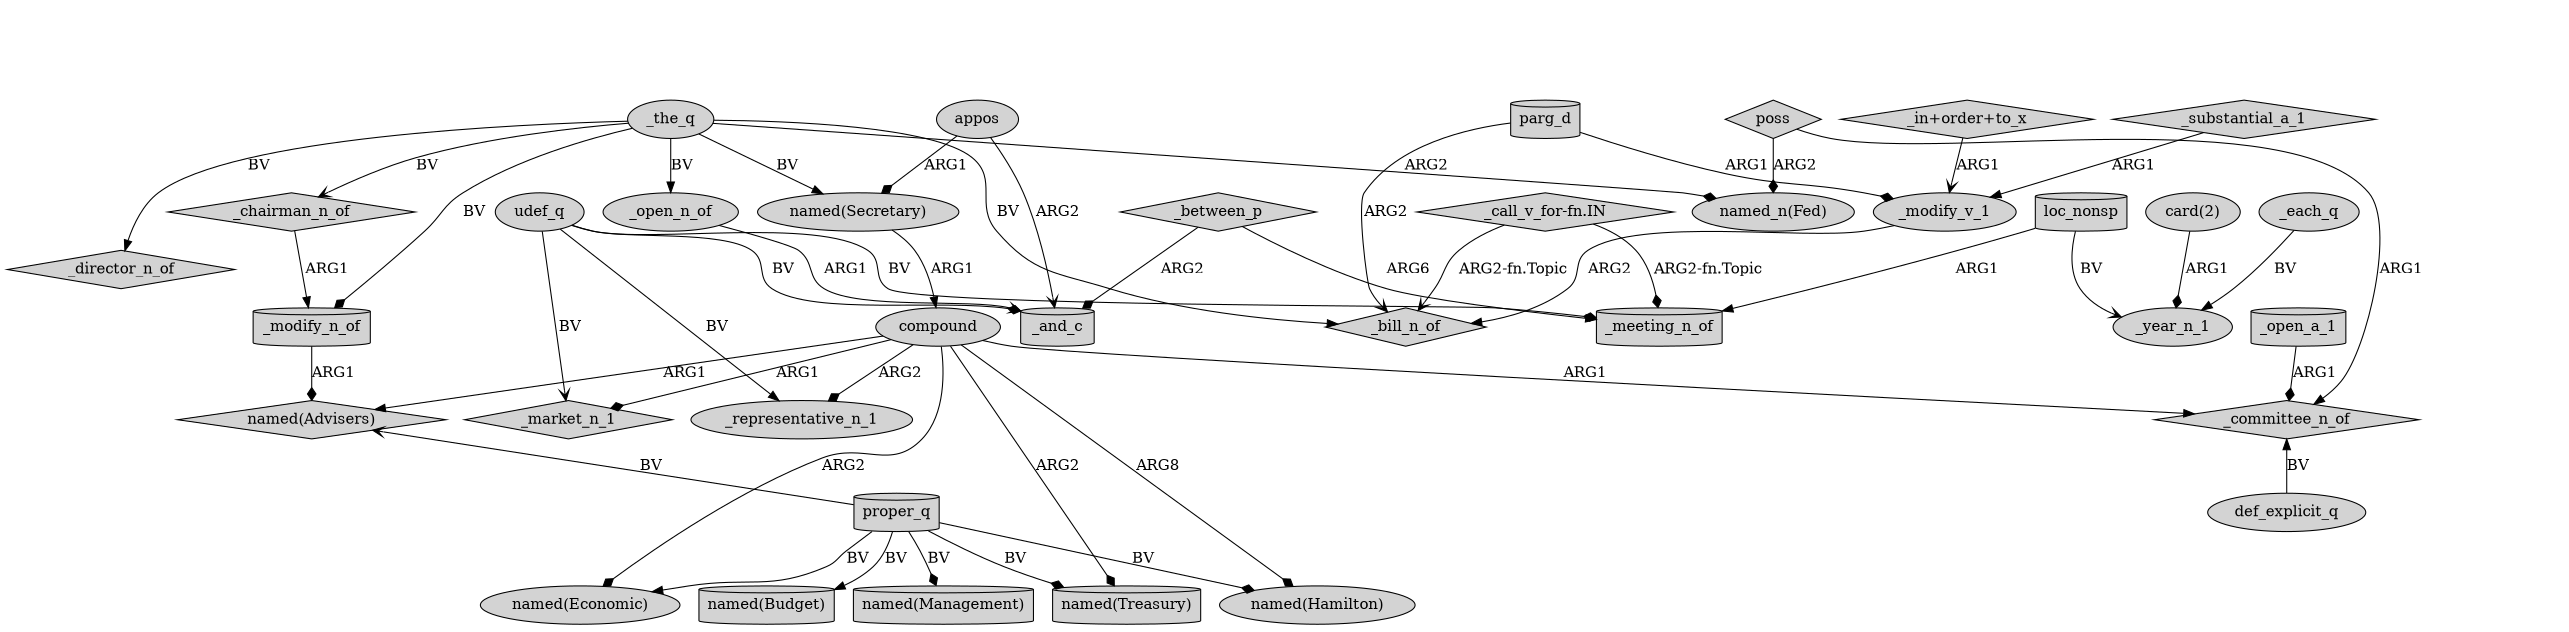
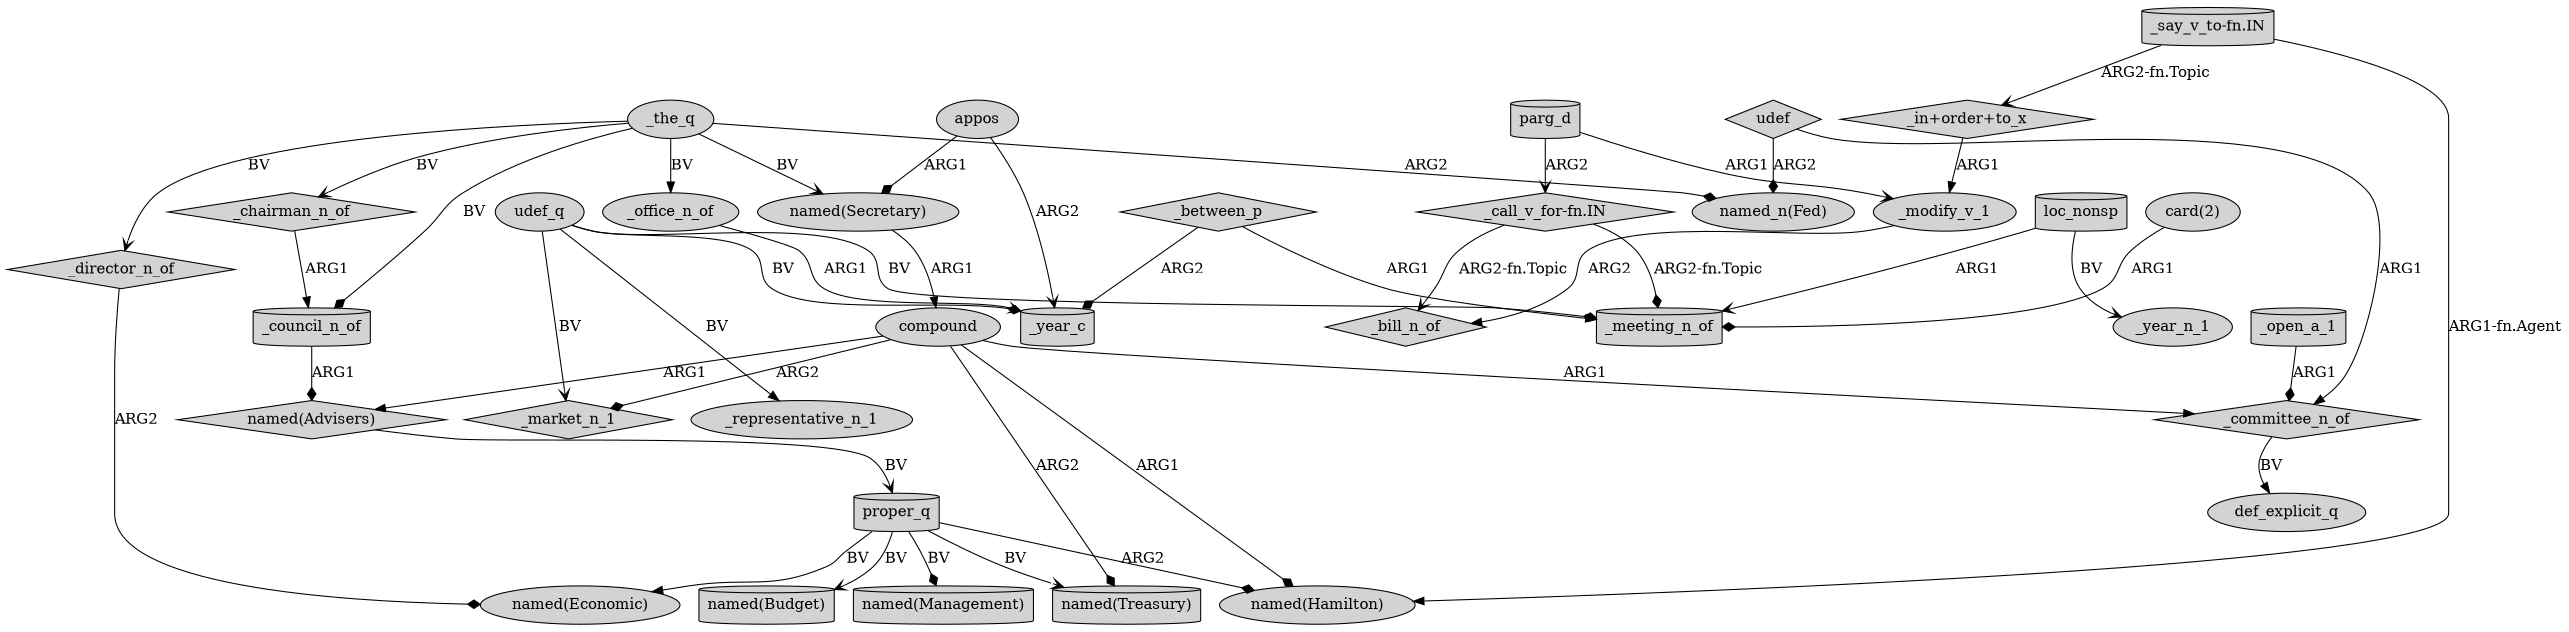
none -> (2208, 27)
(1773, 119) -> (1773, 119)
(2244, 119) -> none
(361, 140) -> (361, 140)
(1957, 160) -> (1957, 160)
(756, 162) -> (756, 162)
(1729, 174) -> (1729, 174)
(1376, 179) -> (1545, 160)
(671, 212) -> (671, 212)
(2309, 212) -> none
(999, 234) -> none
(2184, 263) -> (1965, 318)
(1408, 270) -> (1408, 270)
(1885, 270) -> (1885, 270)
(312, 327) -> (312, 327)
(1057, 327) -> (1057, 327)
(876, 369) -> none
(798, 373) -> (798, 373)
(804, 466) -> (168, 564)
(1158, 466) -> (1158, 466)
(619, 468) -> (639, 440)
(2287, 471) -> (2260, 459)
(1143, 559) -> (1143, 559)
(988, 560) -> (988, 560)
(875, 565) -> (875, 565)
